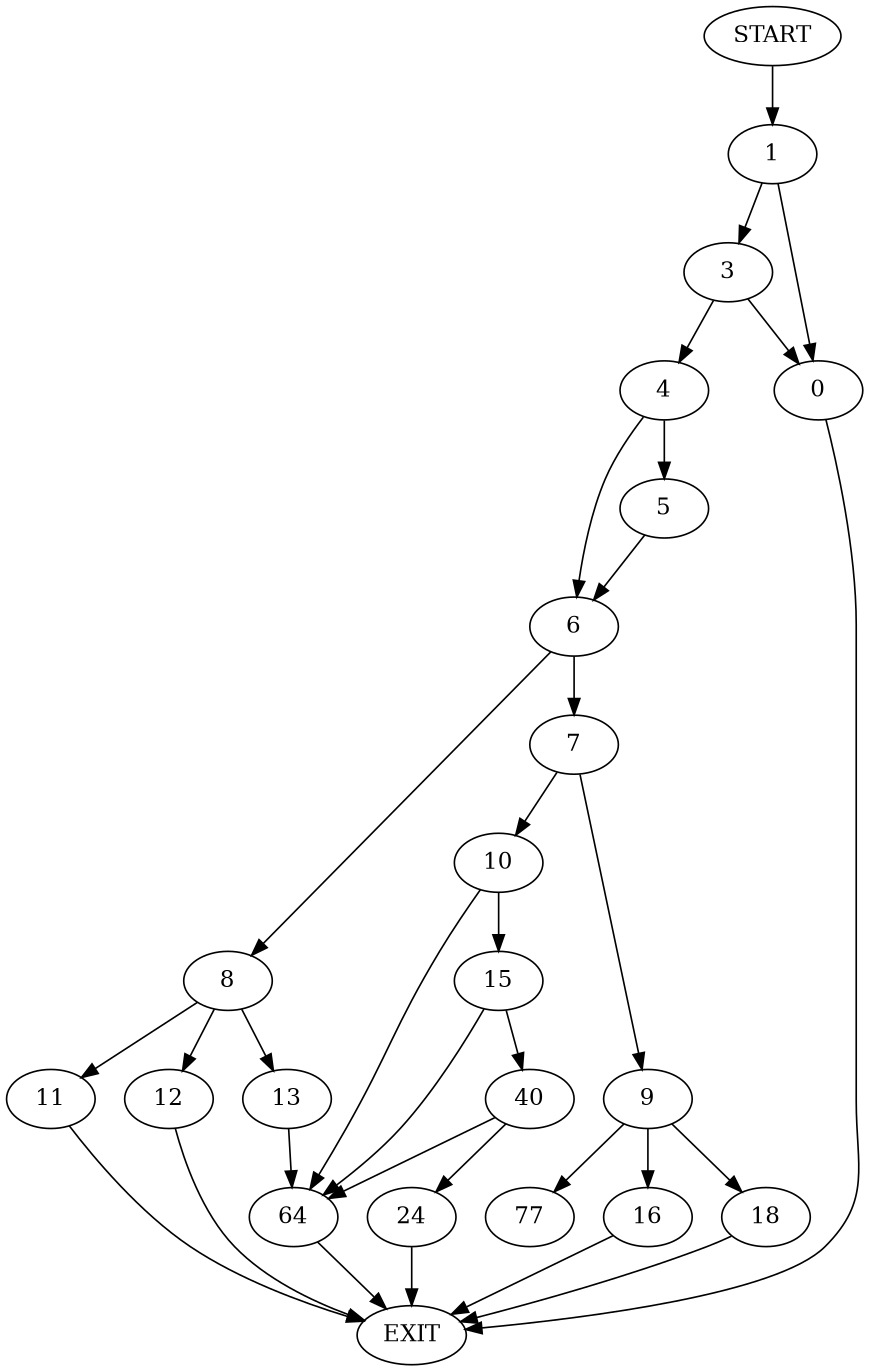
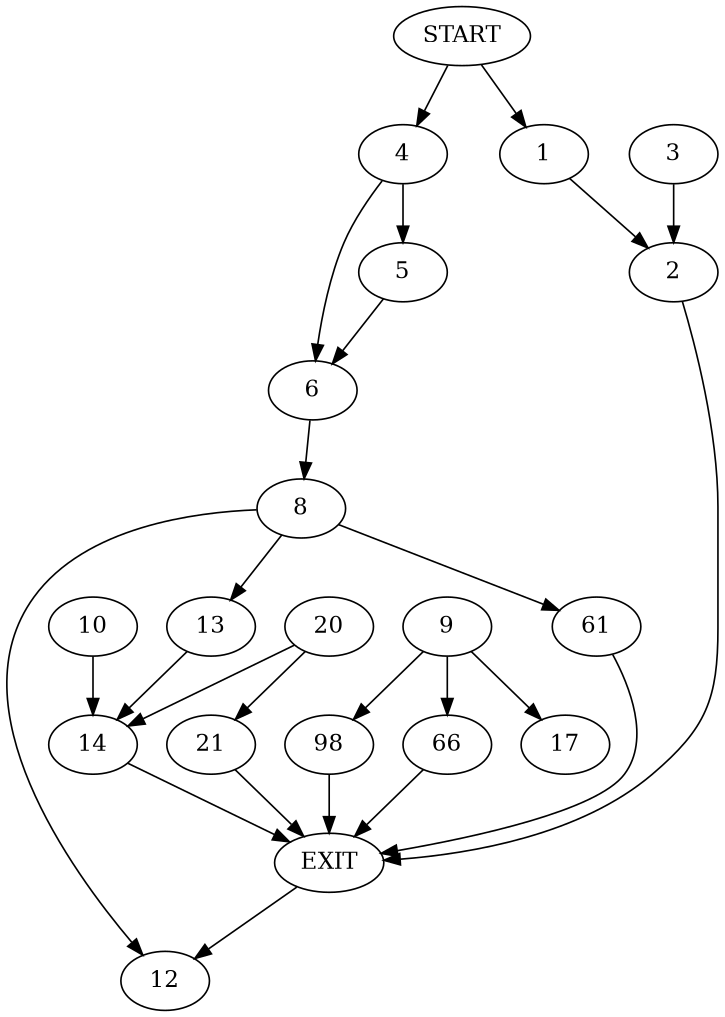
(754, 205) -> none
(700, 324) -> (436, 88)
(818, 390) -> (674, 272)
(574, 745) -> none
(499, 981) -> none
(51, 1099) -> (597, 627)
(530, 1099) -> (329, 627)
(294, 1217) -> (93, 745)
(412, 1217) -> (211, 745)
(530, 1217) -> (565, 745)
(648, 1217) -> (447, 745)
(766, 1217) -> (329, 745)
(235, 1247) -> (253, 918)
